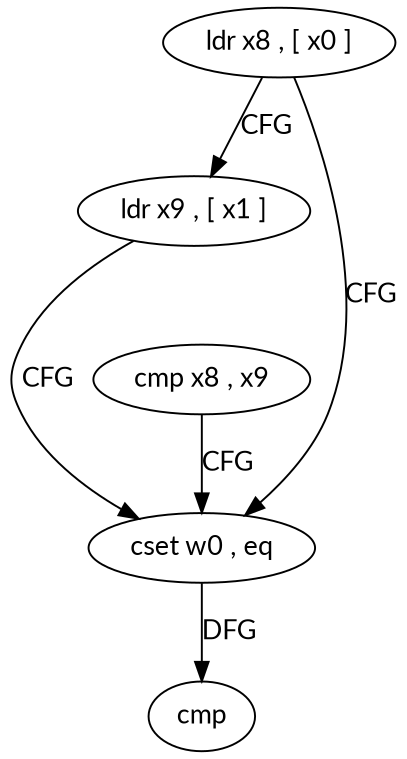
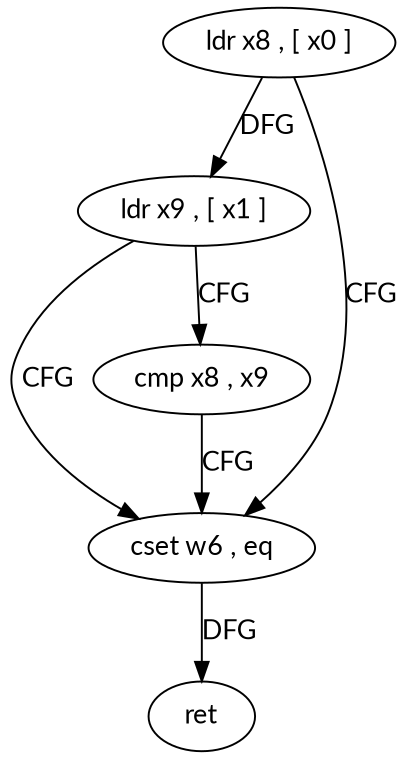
(268, 127) -> (268, 127)
none -> (197, 286)
(202, 548) -> (202, 548)
(202, 716) -> (202, 716)
